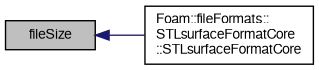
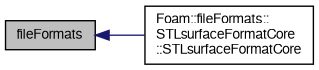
(50, 35) -> (50, 35)
